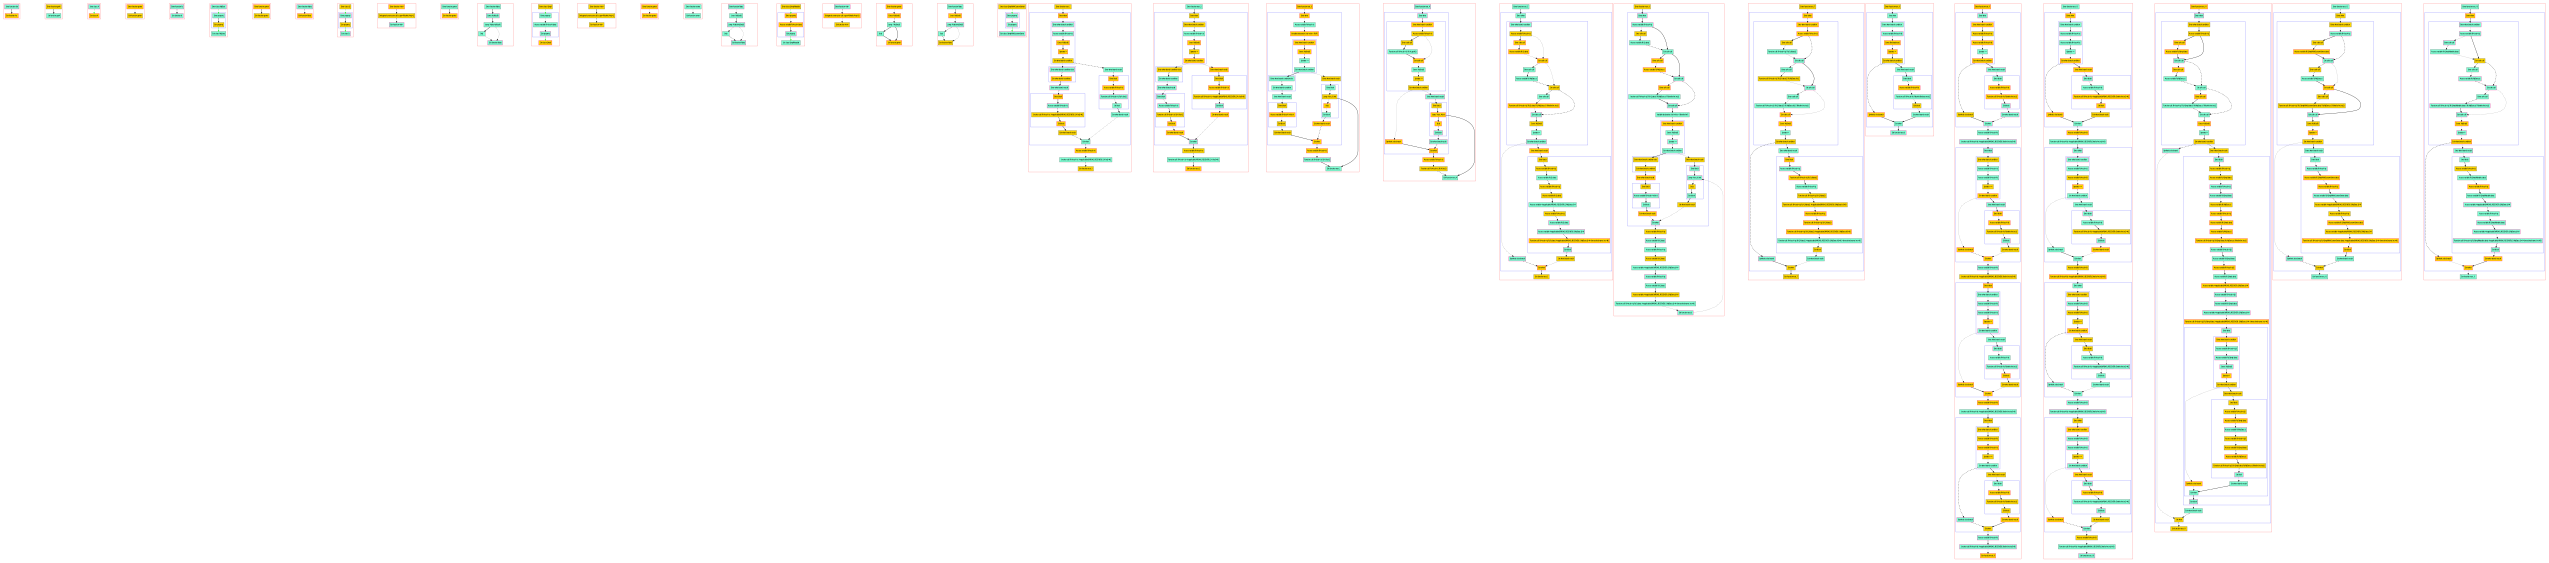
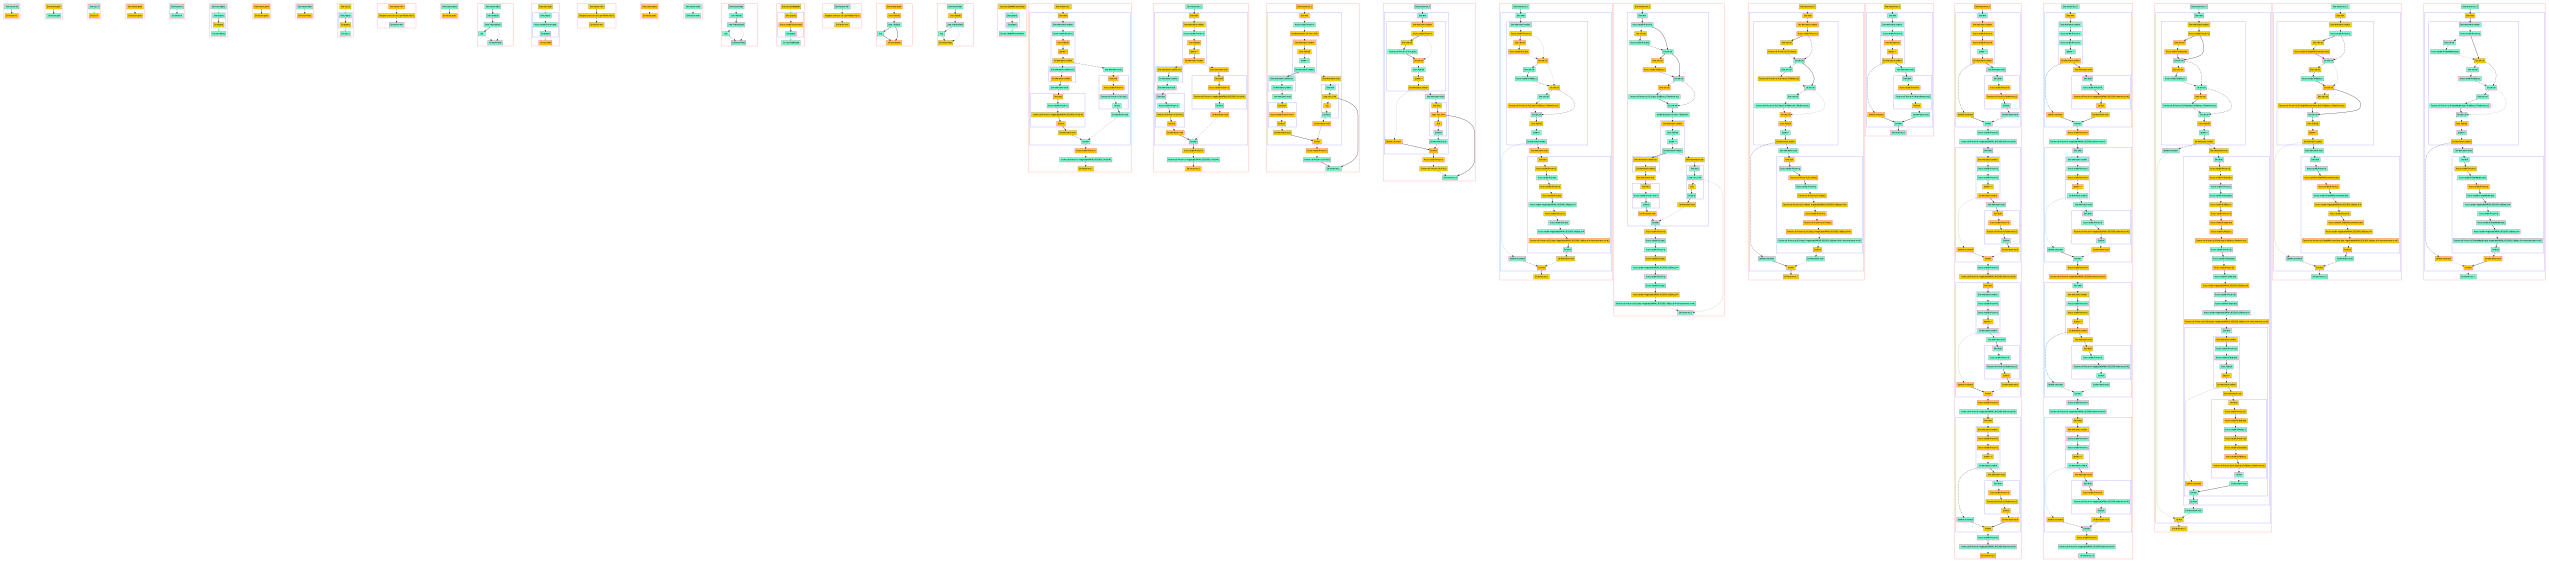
(2199, 7) -> (2199, 7)
(1782, 52) -> (1782, 52)
(1723, 250) -> (1723, 249)
